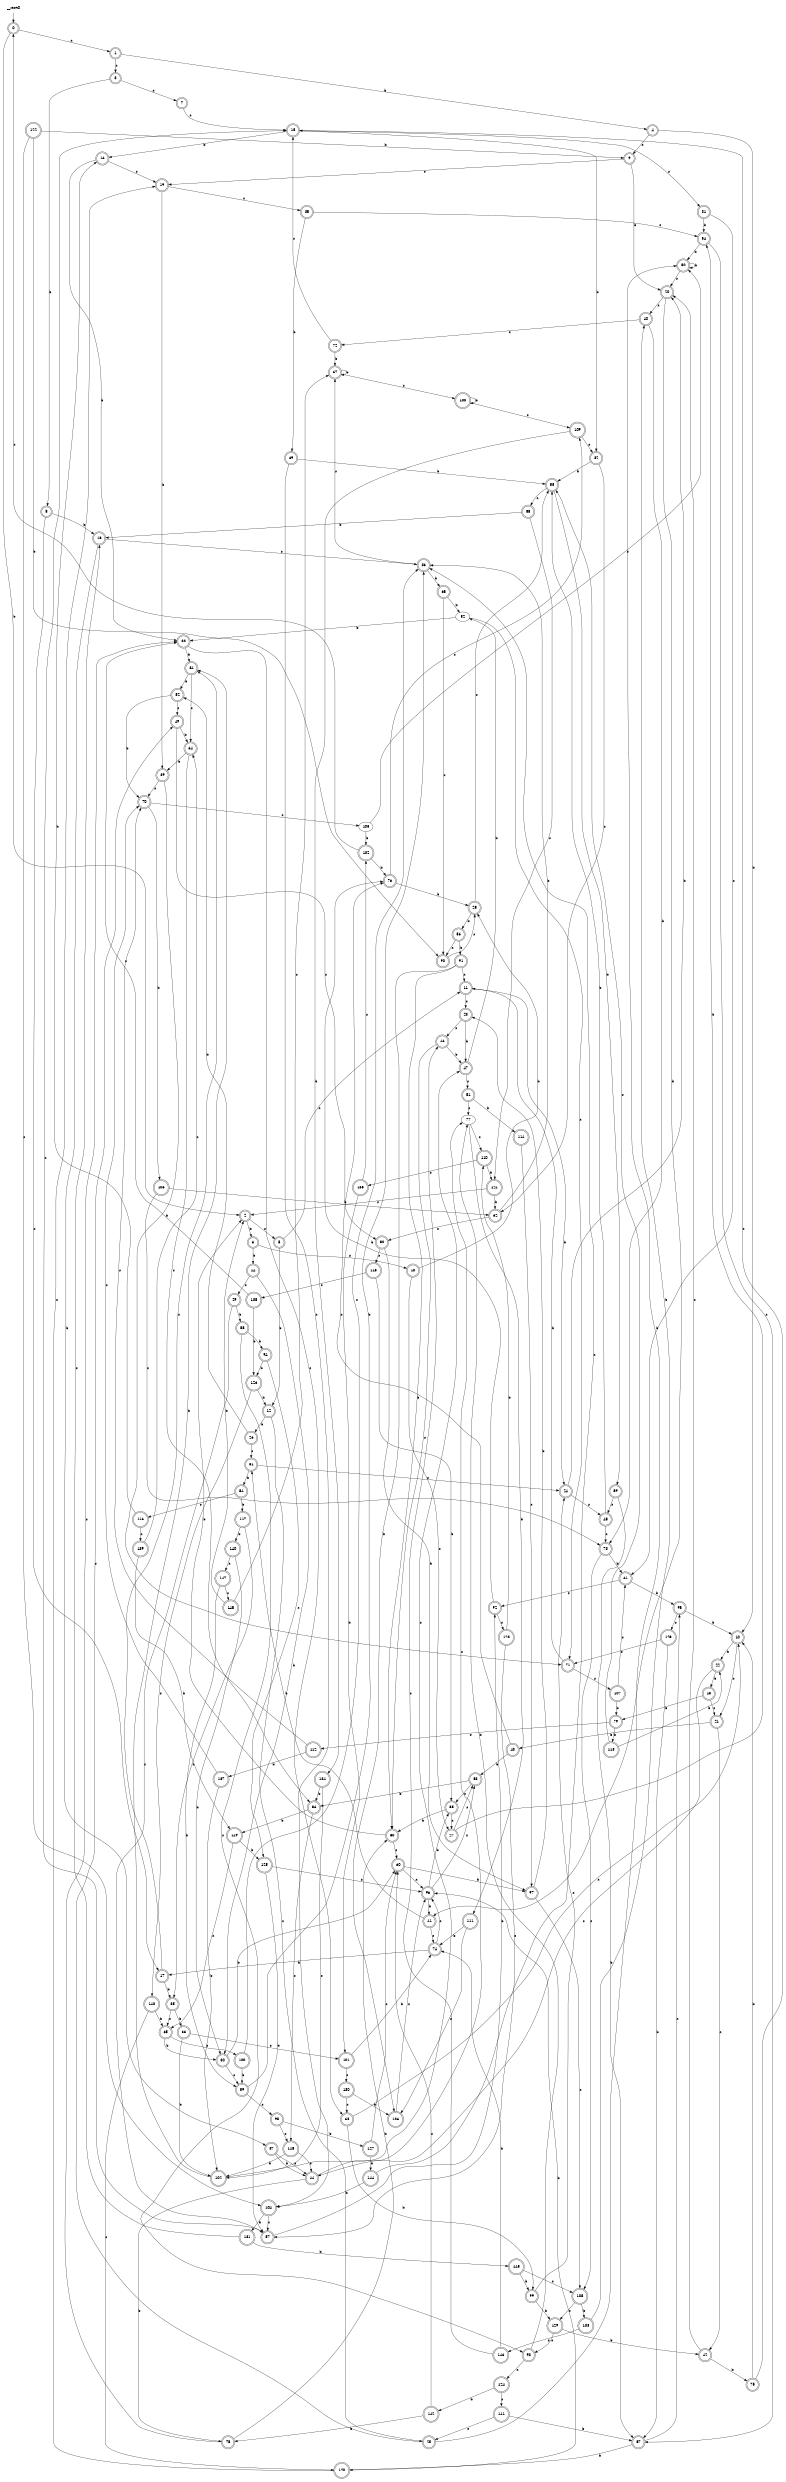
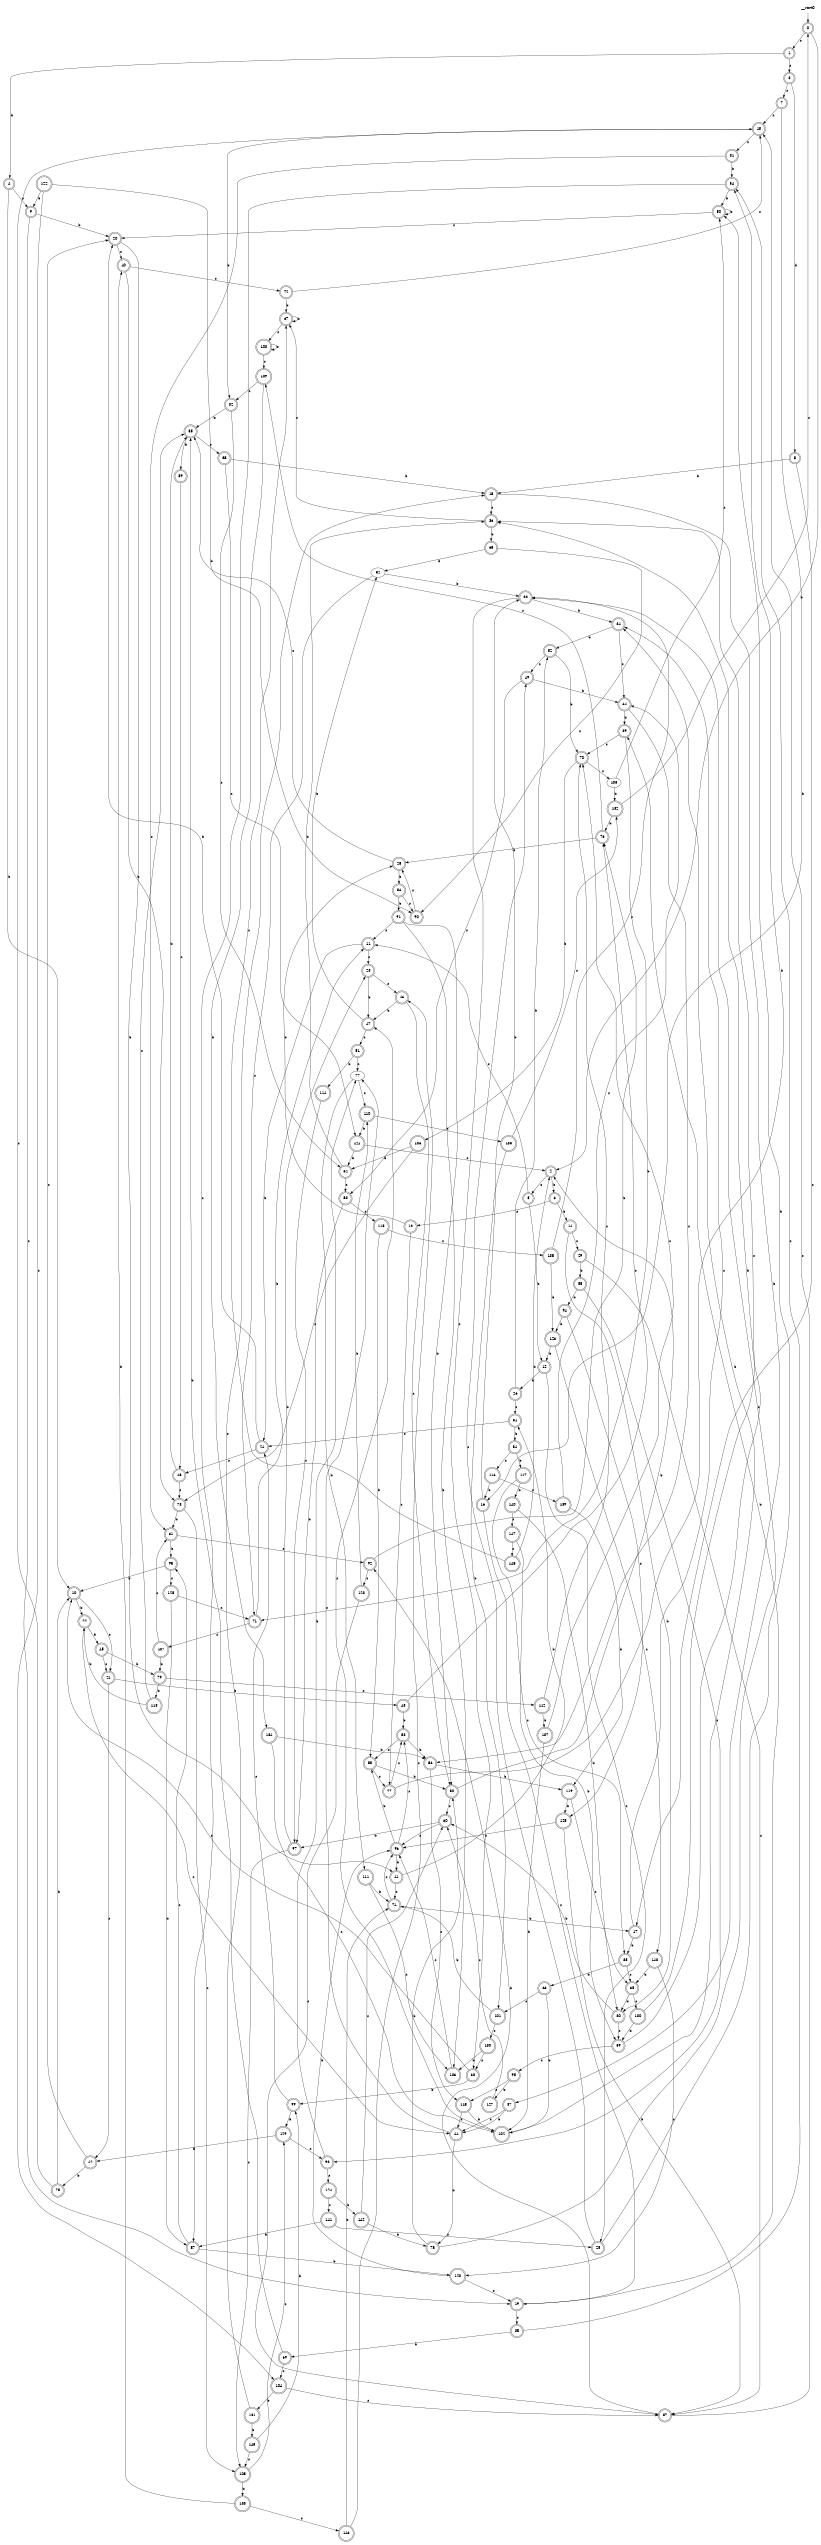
(199, 144) -> (799, 870)
(610, 1963) -> none
(371, 2178) -> none
